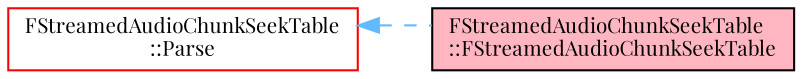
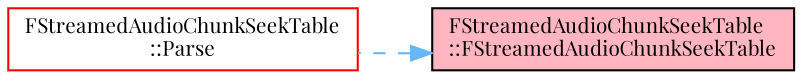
(406, 25) -> (384, 53)
